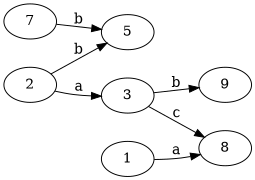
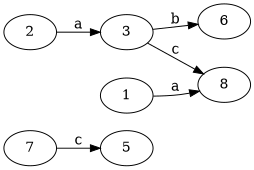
(79, 20) -> (78, 141)
(75, 61) -> none
(225, 85) -> (224, 21)
